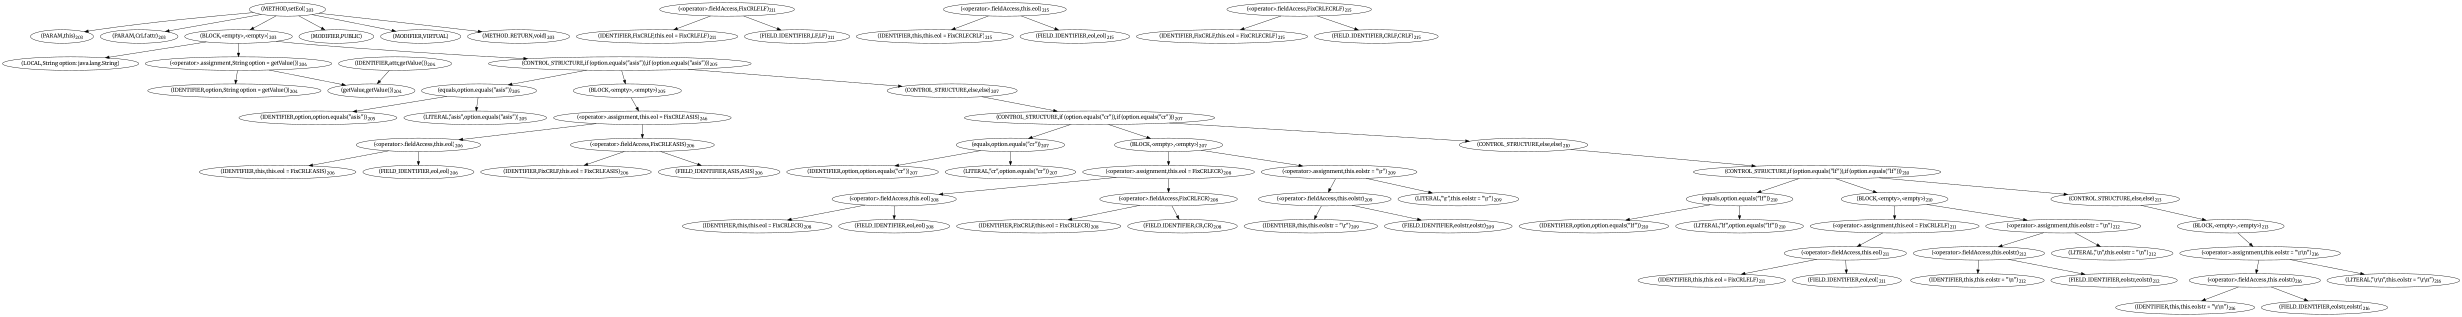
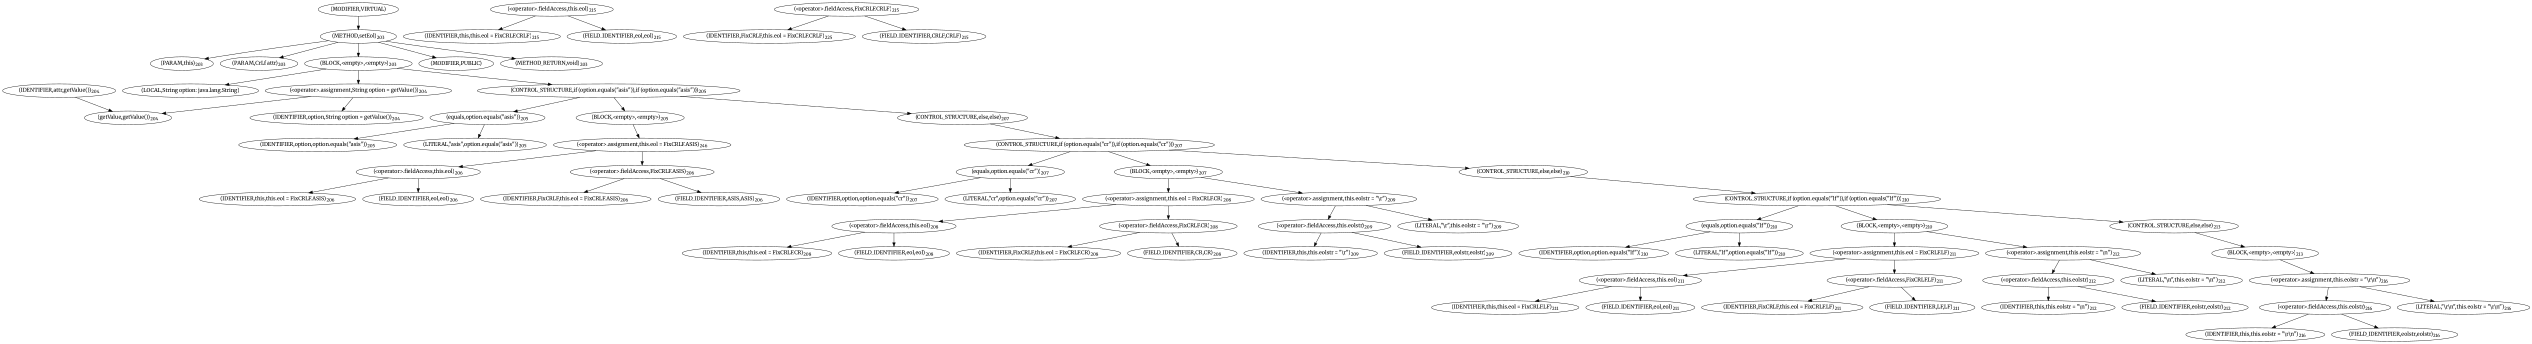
(352, 23) -> (358, 21)
(1281, 36) -> (829, 36)
none -> (1894, 265)
